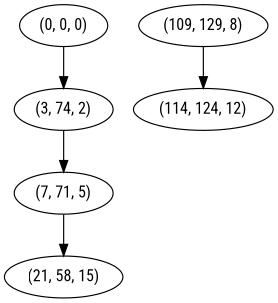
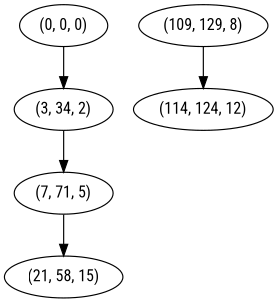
(64, 109) -> (64, 109)
